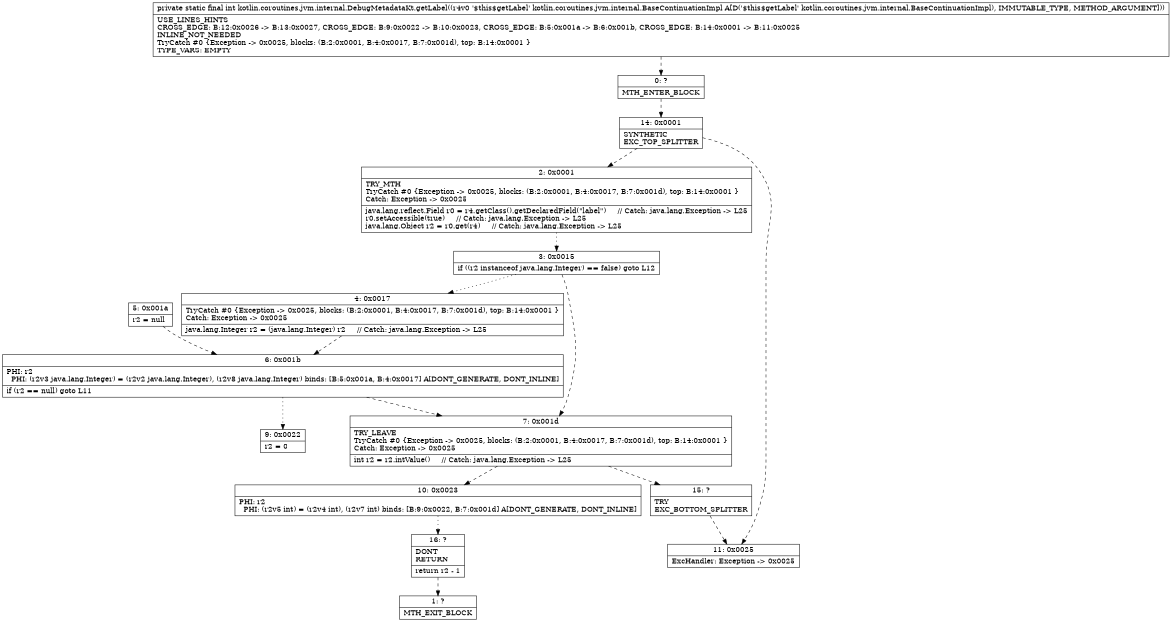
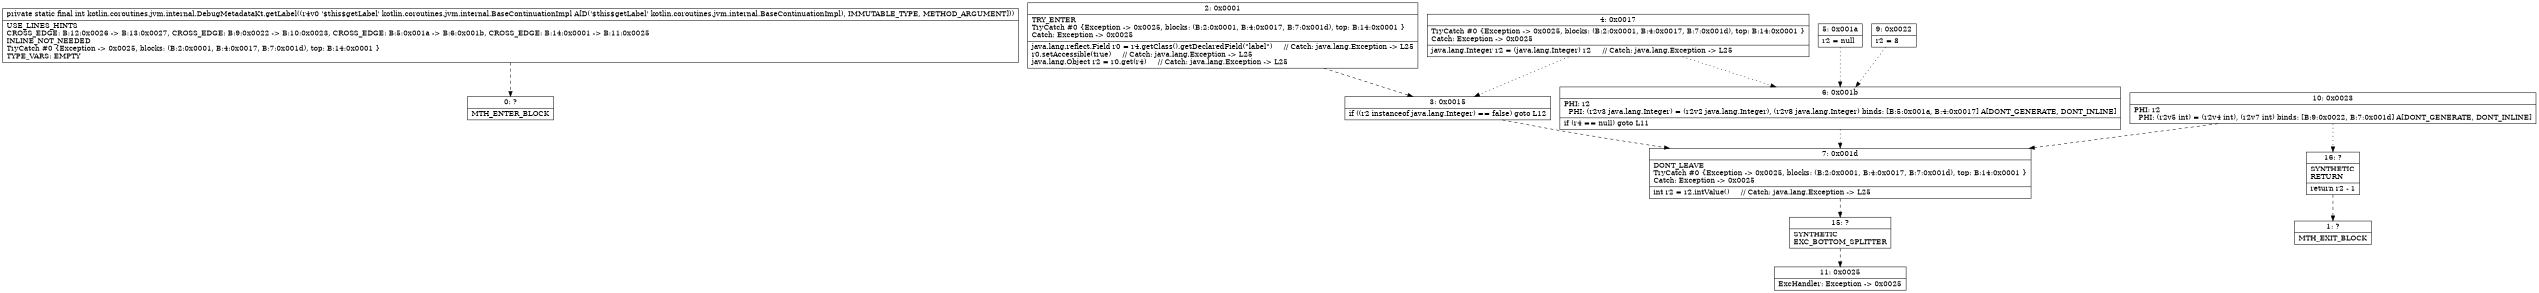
(661, 133) -> none
(383, 184) -> (1054, 20)
(557, 239) -> (1366, 82)
(485, 283) -> (1524, 76)
(186, 341) -> (1840, 64)
(330, 344) -> (1727, 71)
(49, 391) -> (1607, 123)
(402, 406) -> (1840, 136)
(283, 411) -> (1872, 65)
(376, 433) -> (1679, 166)
(276, 447) -> (1887, 41)
(483, 474) -> (2126, 136)
(662, 502) -> (1816, 234)
(427, 552) -> (2333, 169)
